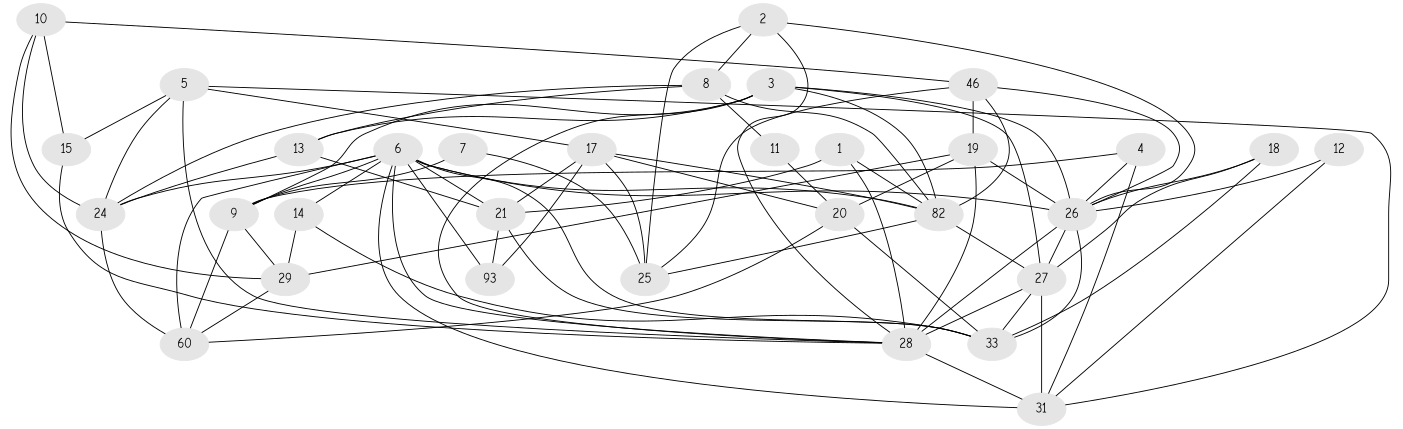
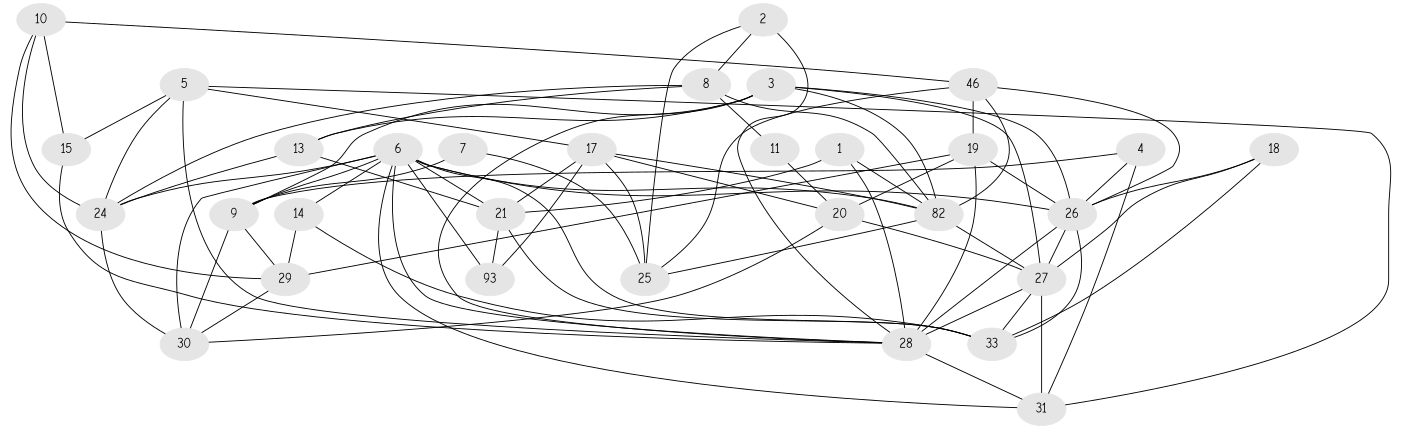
(1065, 72) -> none
(1339, 150) -> none
(916, 279) -> (943, 243)
(184, 344) -> (184, 344)
